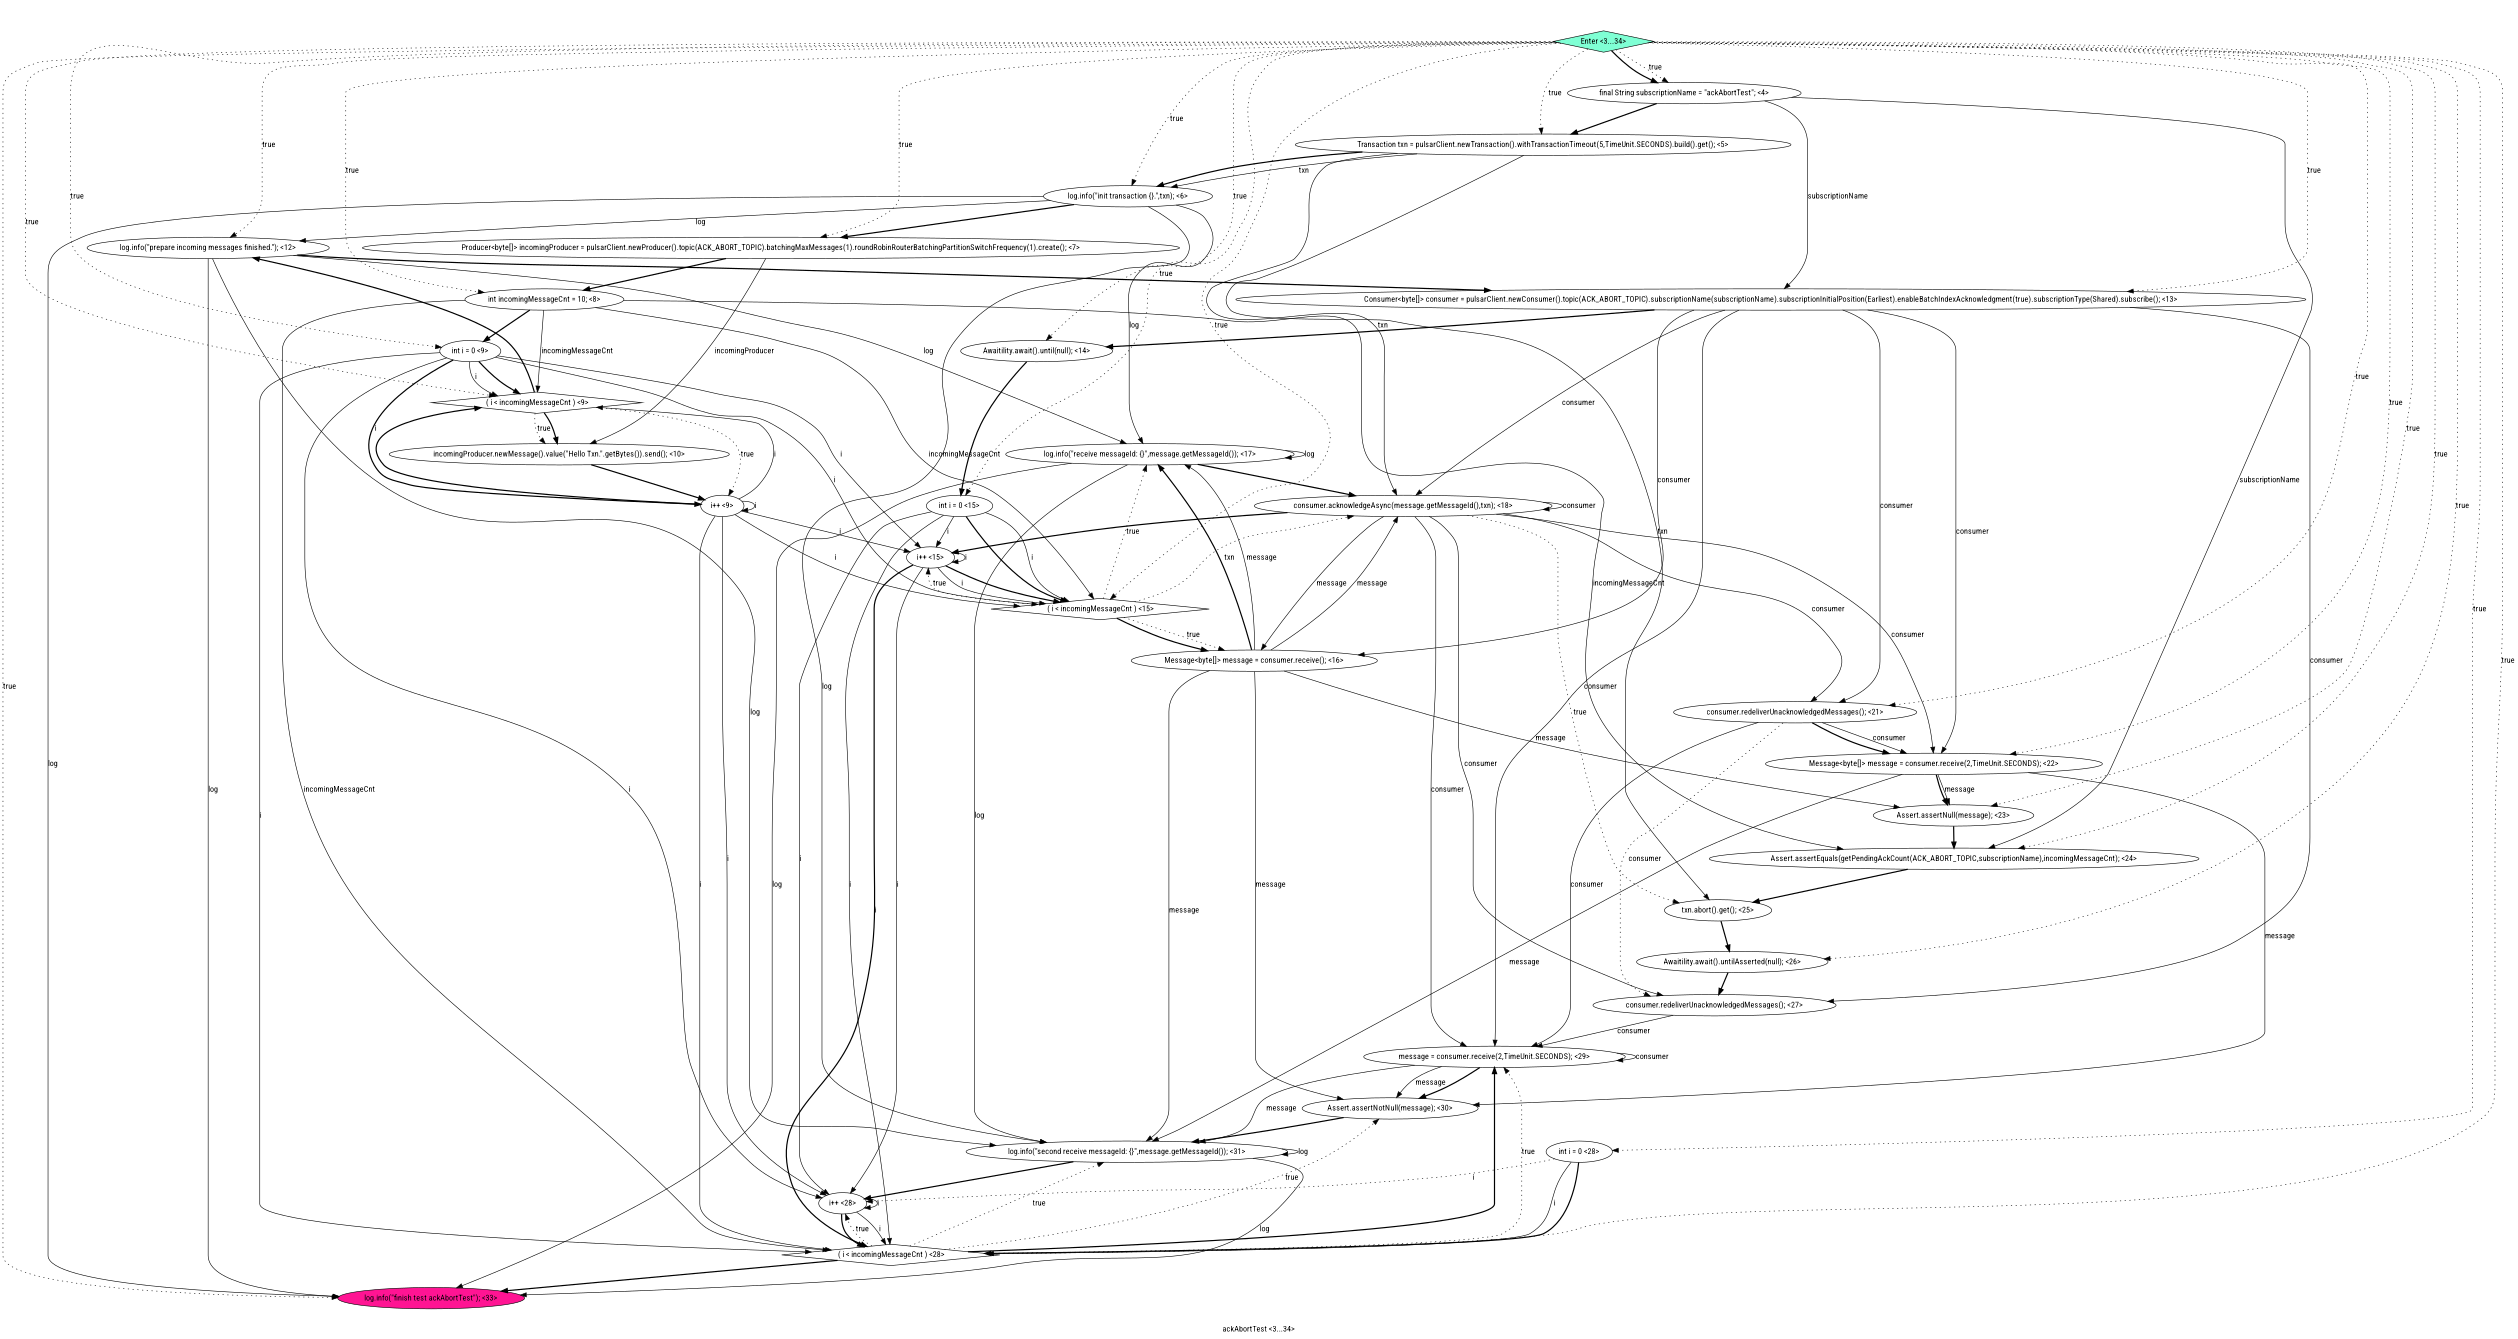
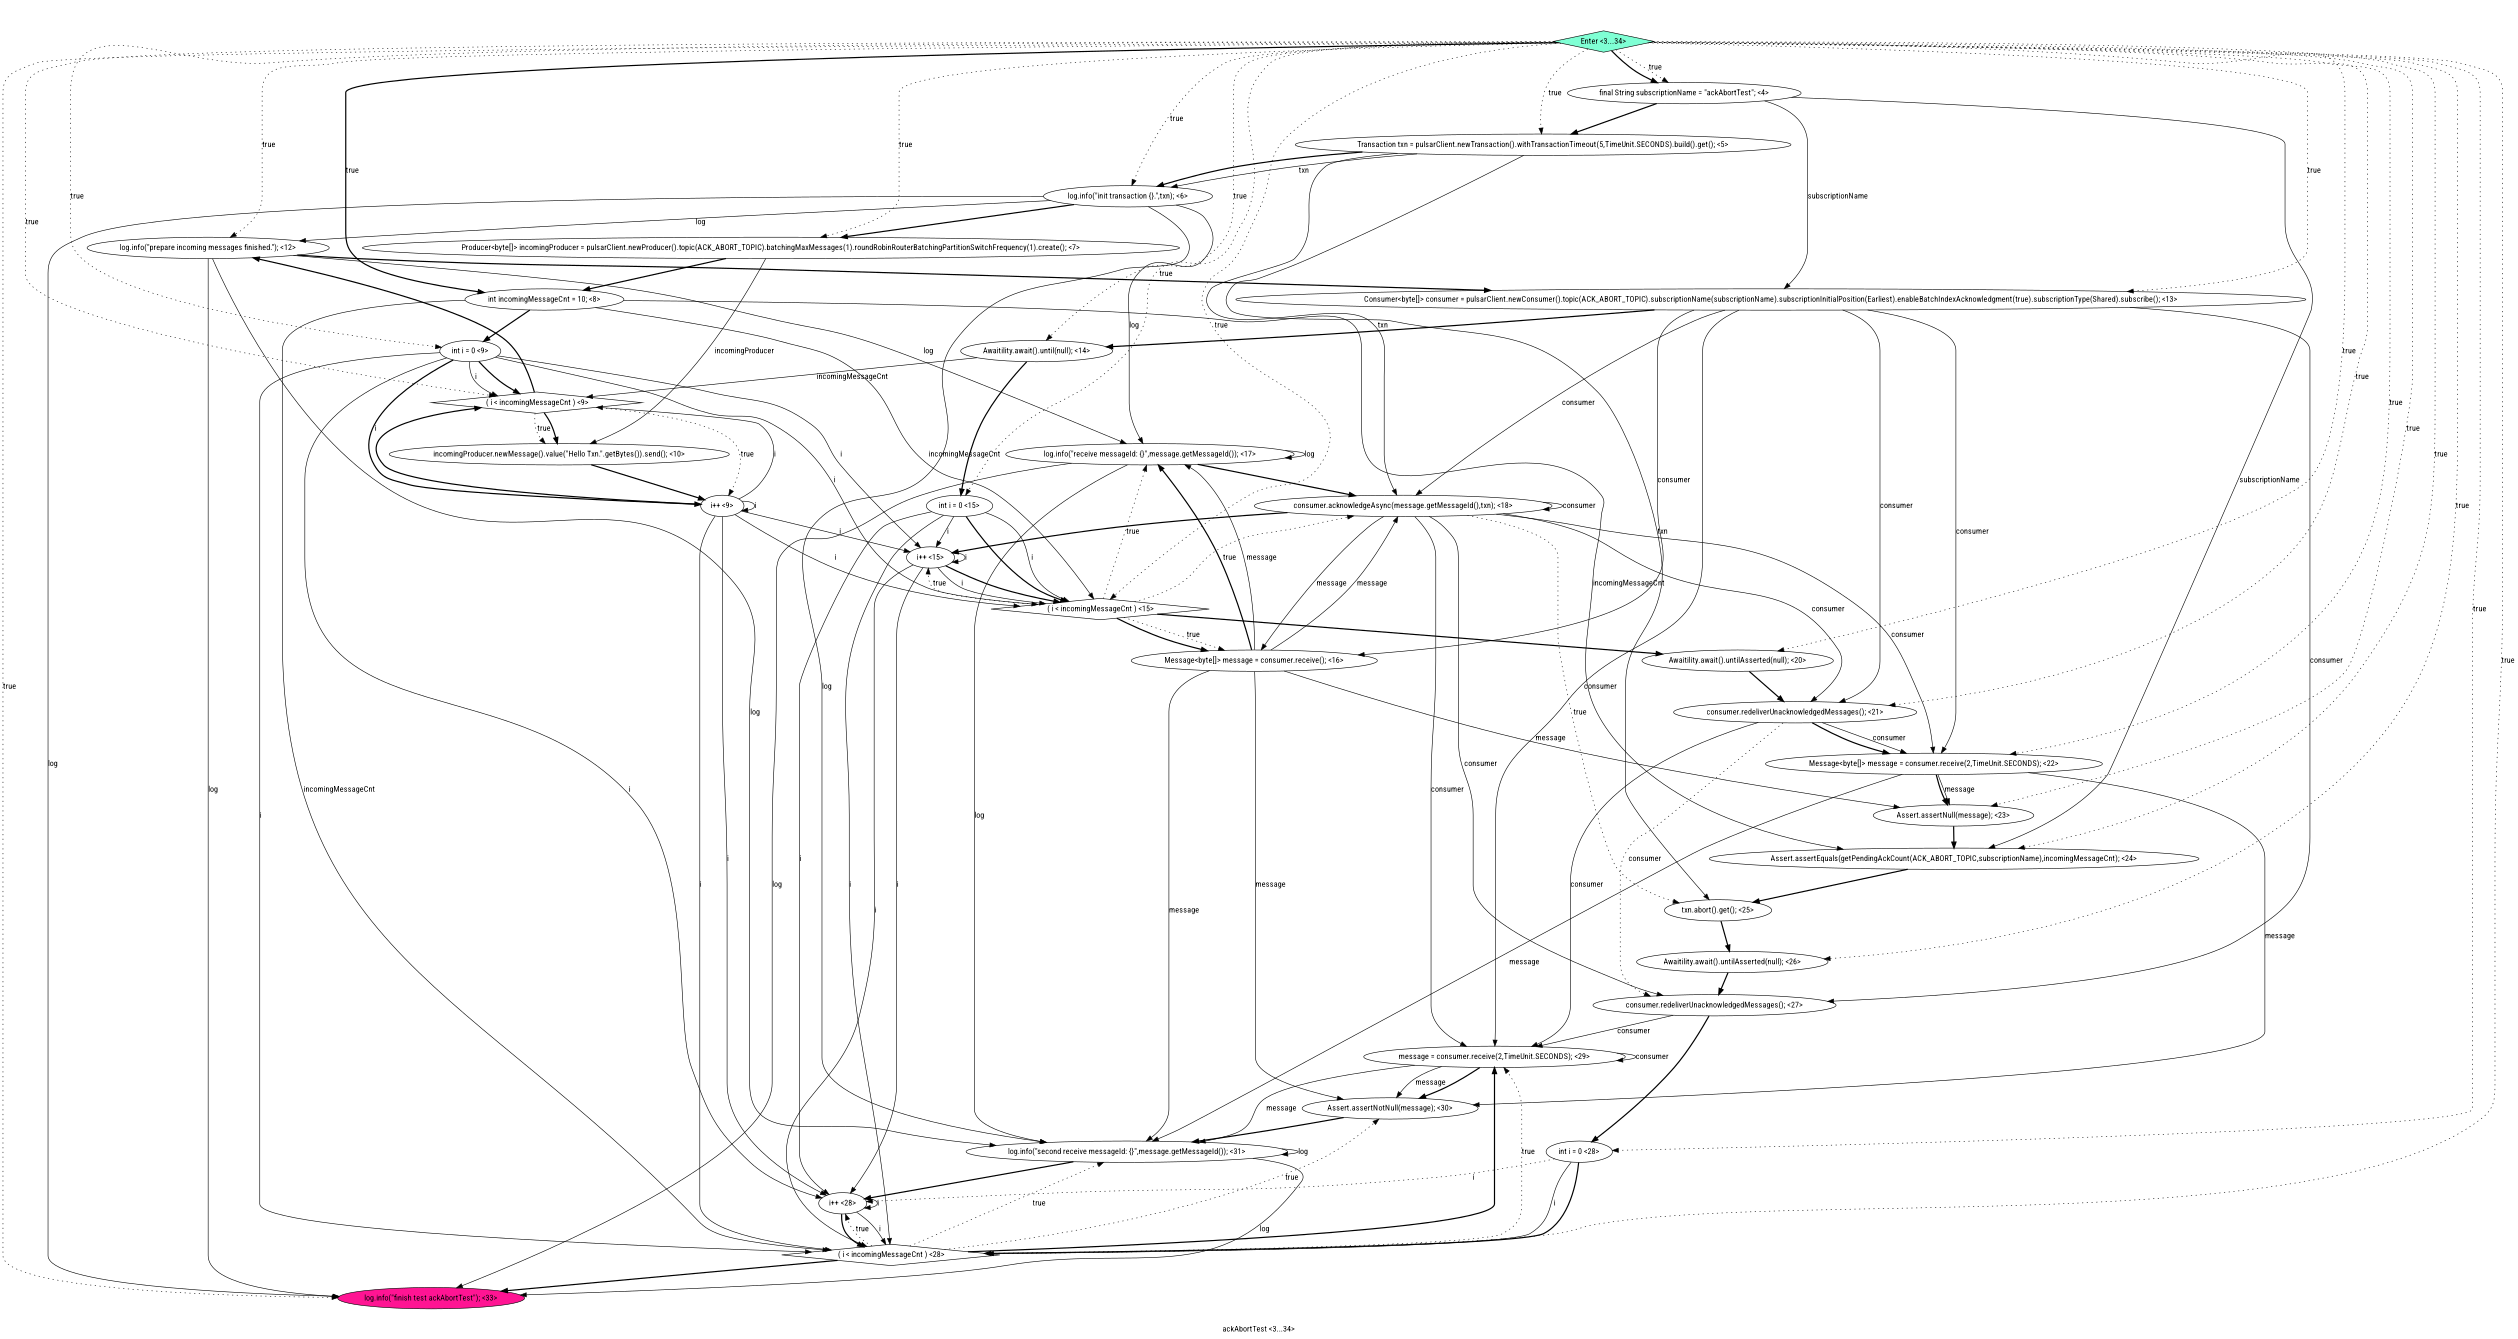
(803, 59) -> (803, 59)
(541, 348) -> (785, 377)
(1230, 557) -> (1230, 557)
none -> (1738, 661)
(874, 924) -> (874, 924)
none -> (1660, 1083)
